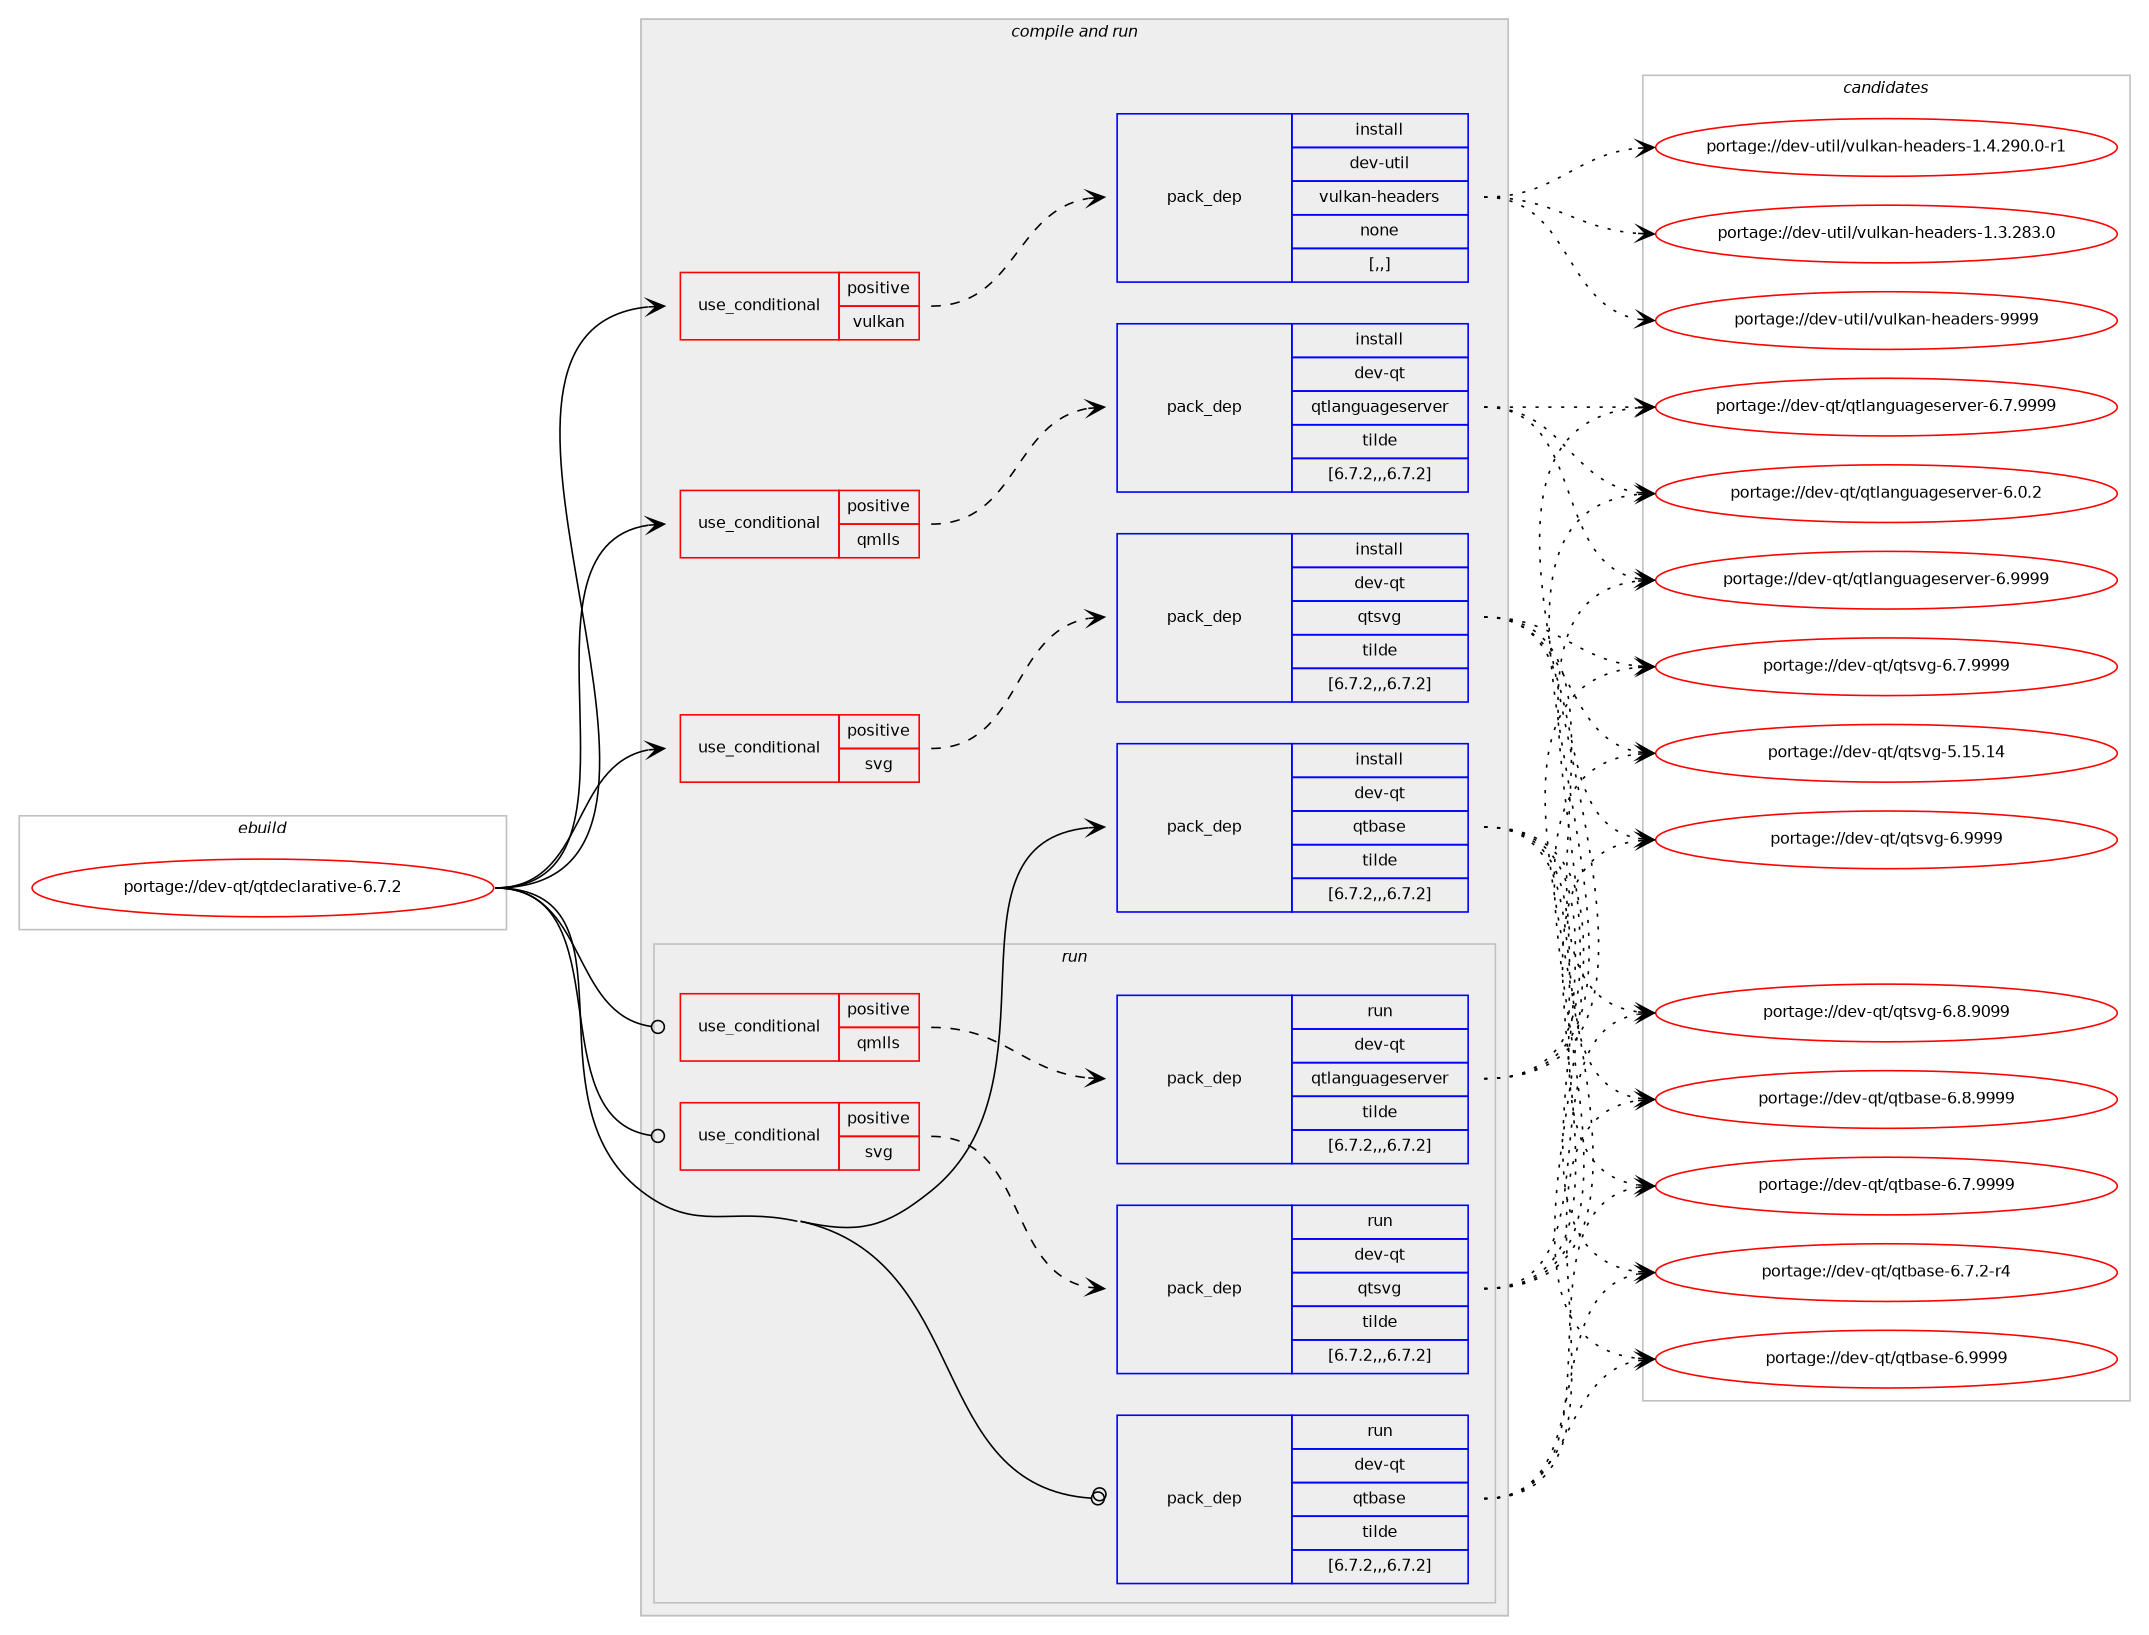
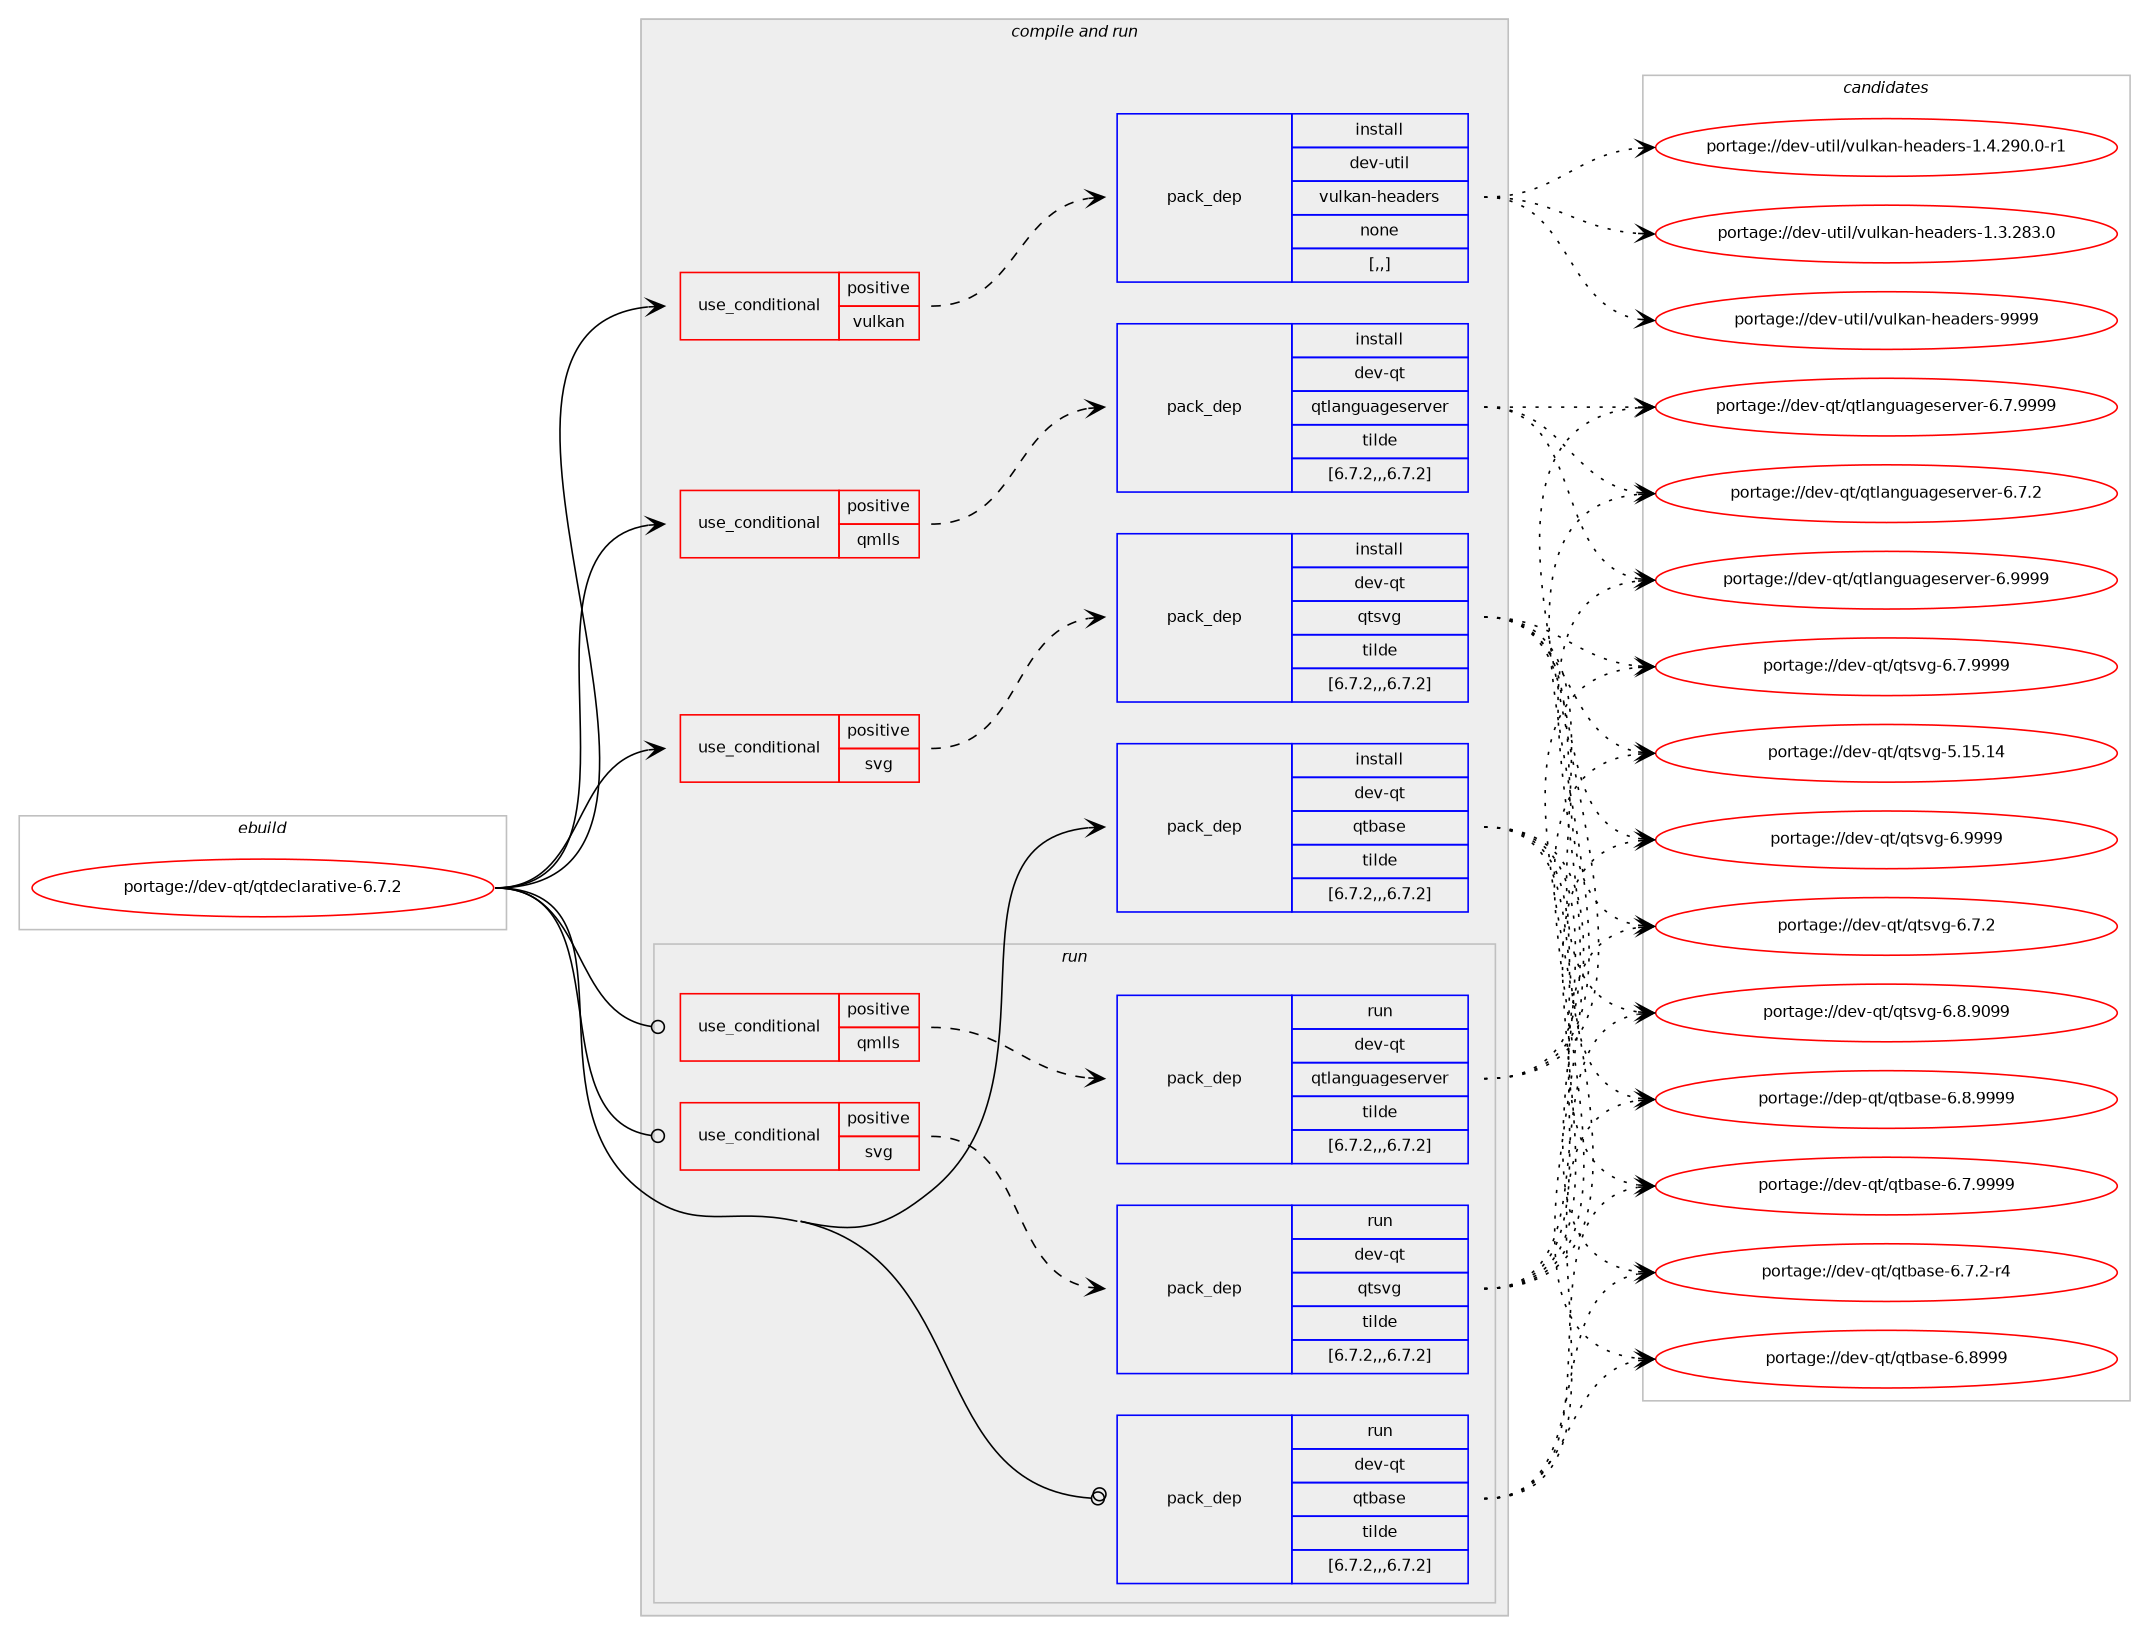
(1886, 494) -> (1886, 494)
none -> (1886, 926)
(1886, 1100) -> (1886, 1100)
(1886, 1359) -> (1886, 1359)
